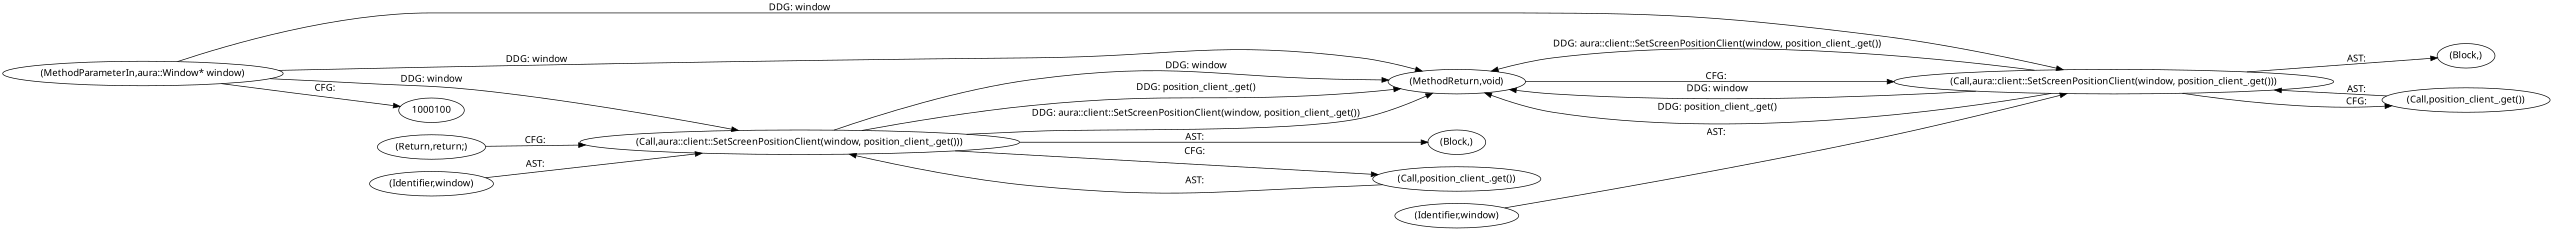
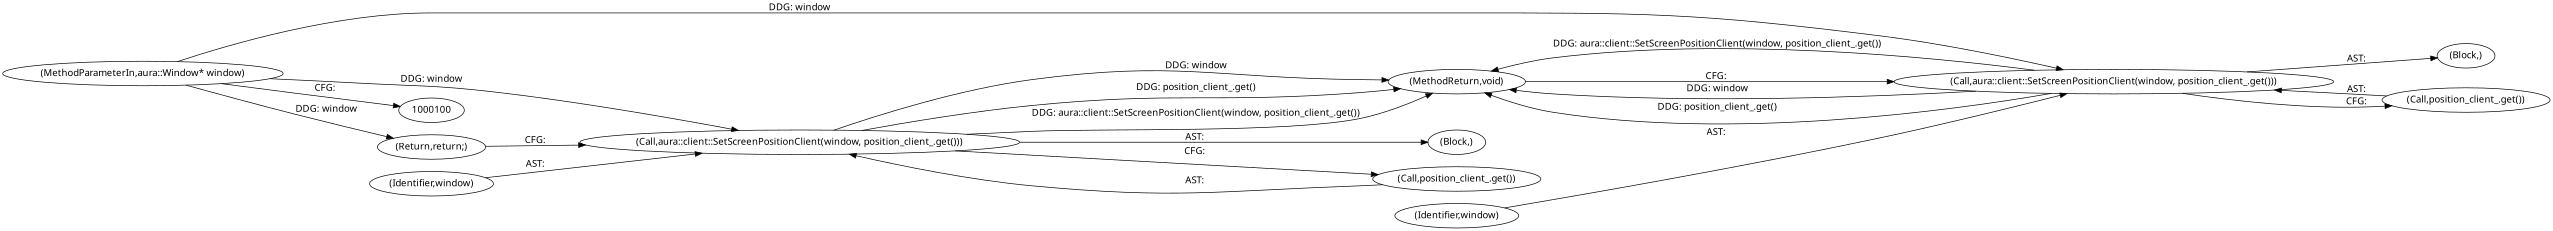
(848, 60) -> (286, 112)
